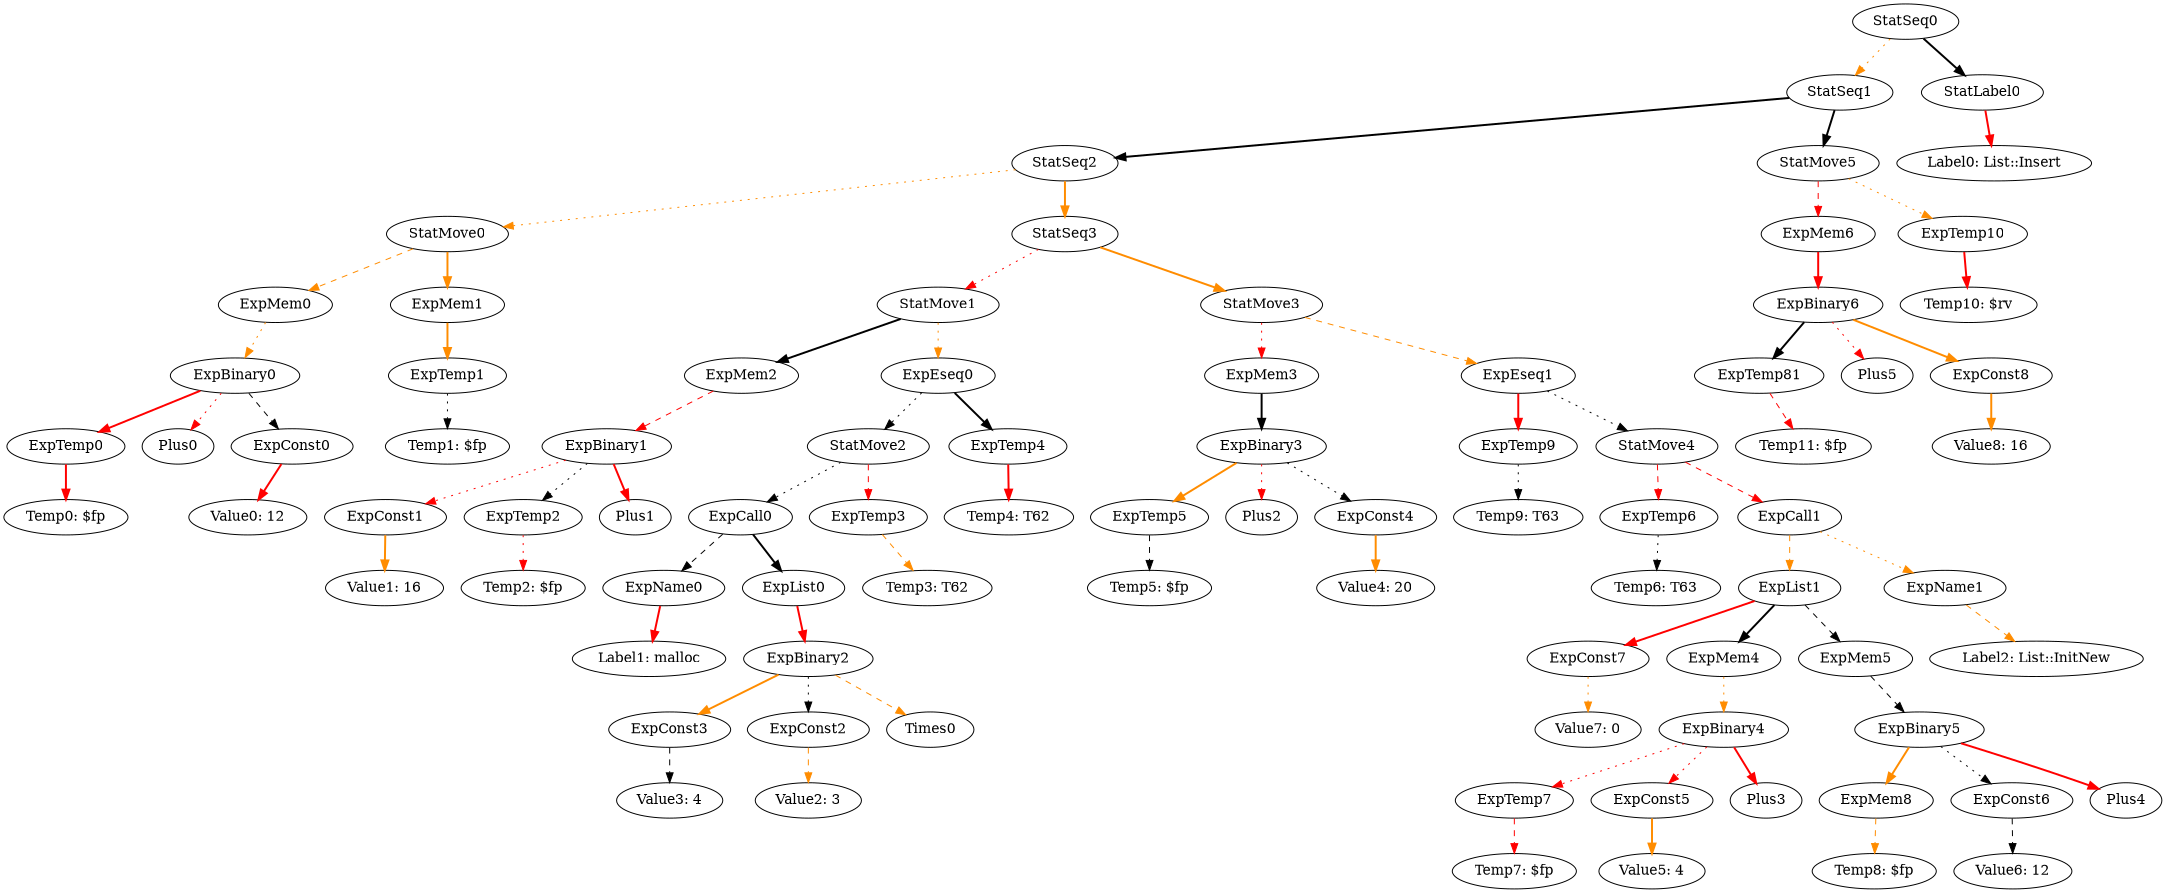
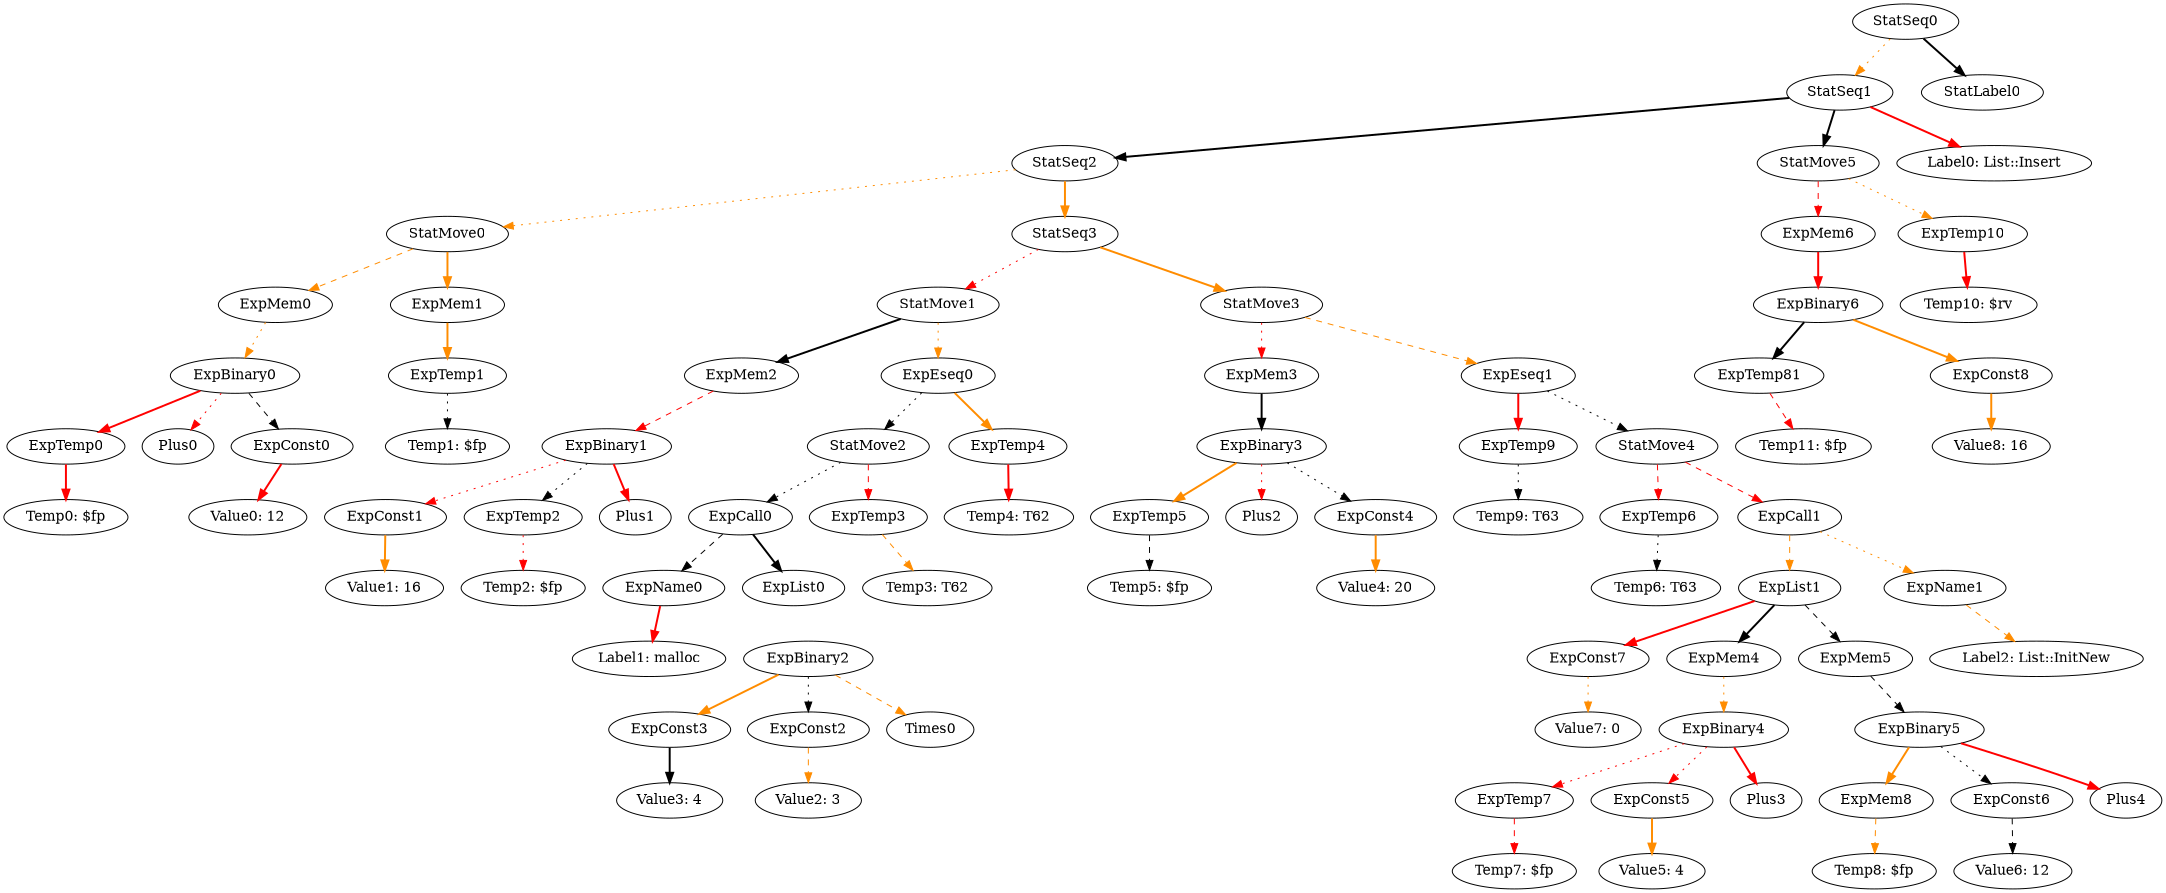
(1987, 123) -> (1910, 125)
(1877, 376) -> none
(970, 408) -> (970, 408)
(800, 619) -> none
(670, 760) -> (670, 760)
